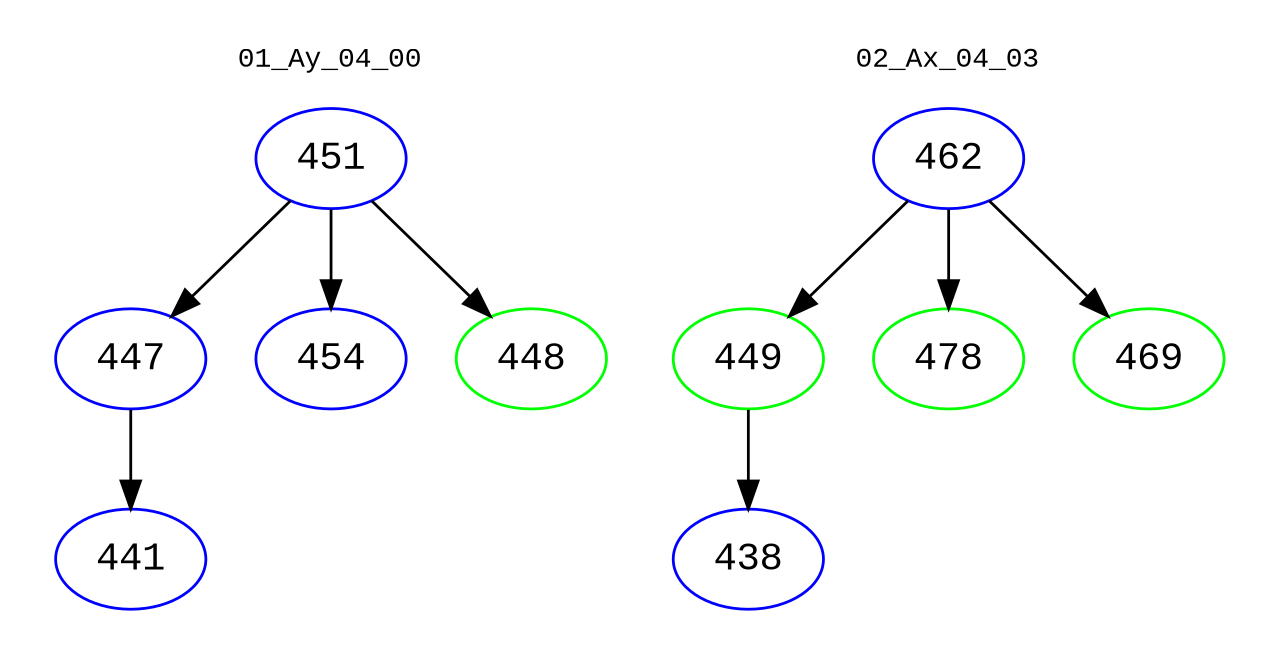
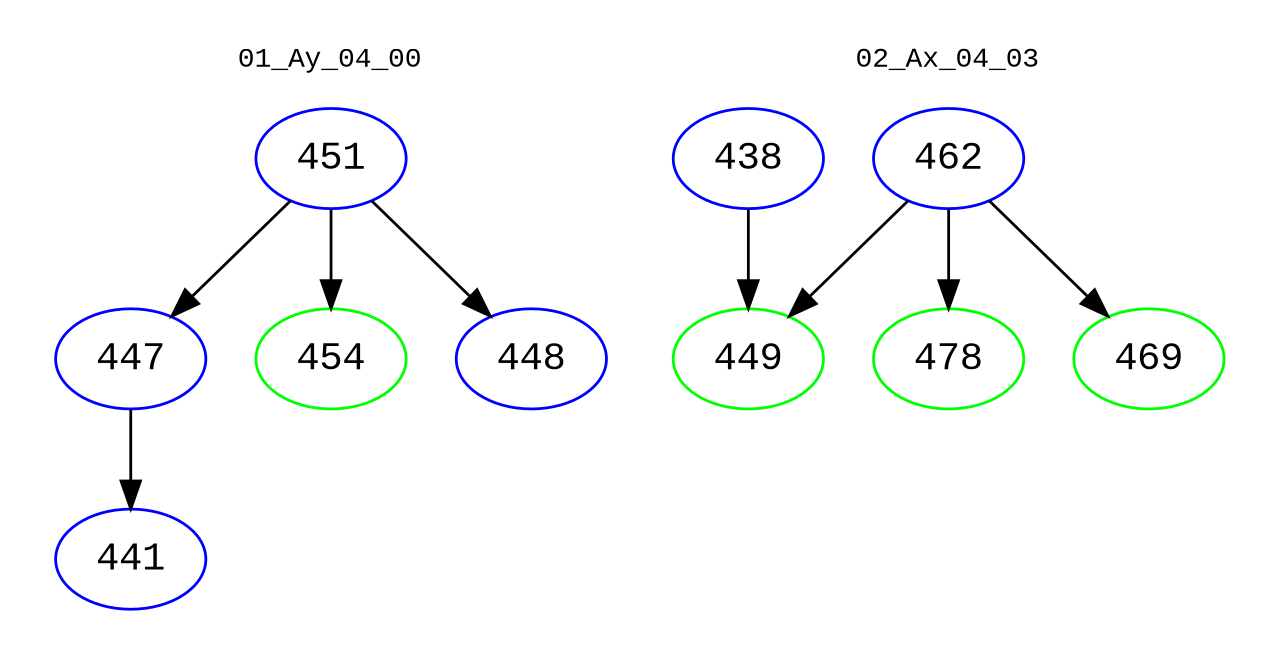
(331, 359) -> (331, 359)
(531, 359) -> (531, 359)
(748, 445) -> (748, 245)
